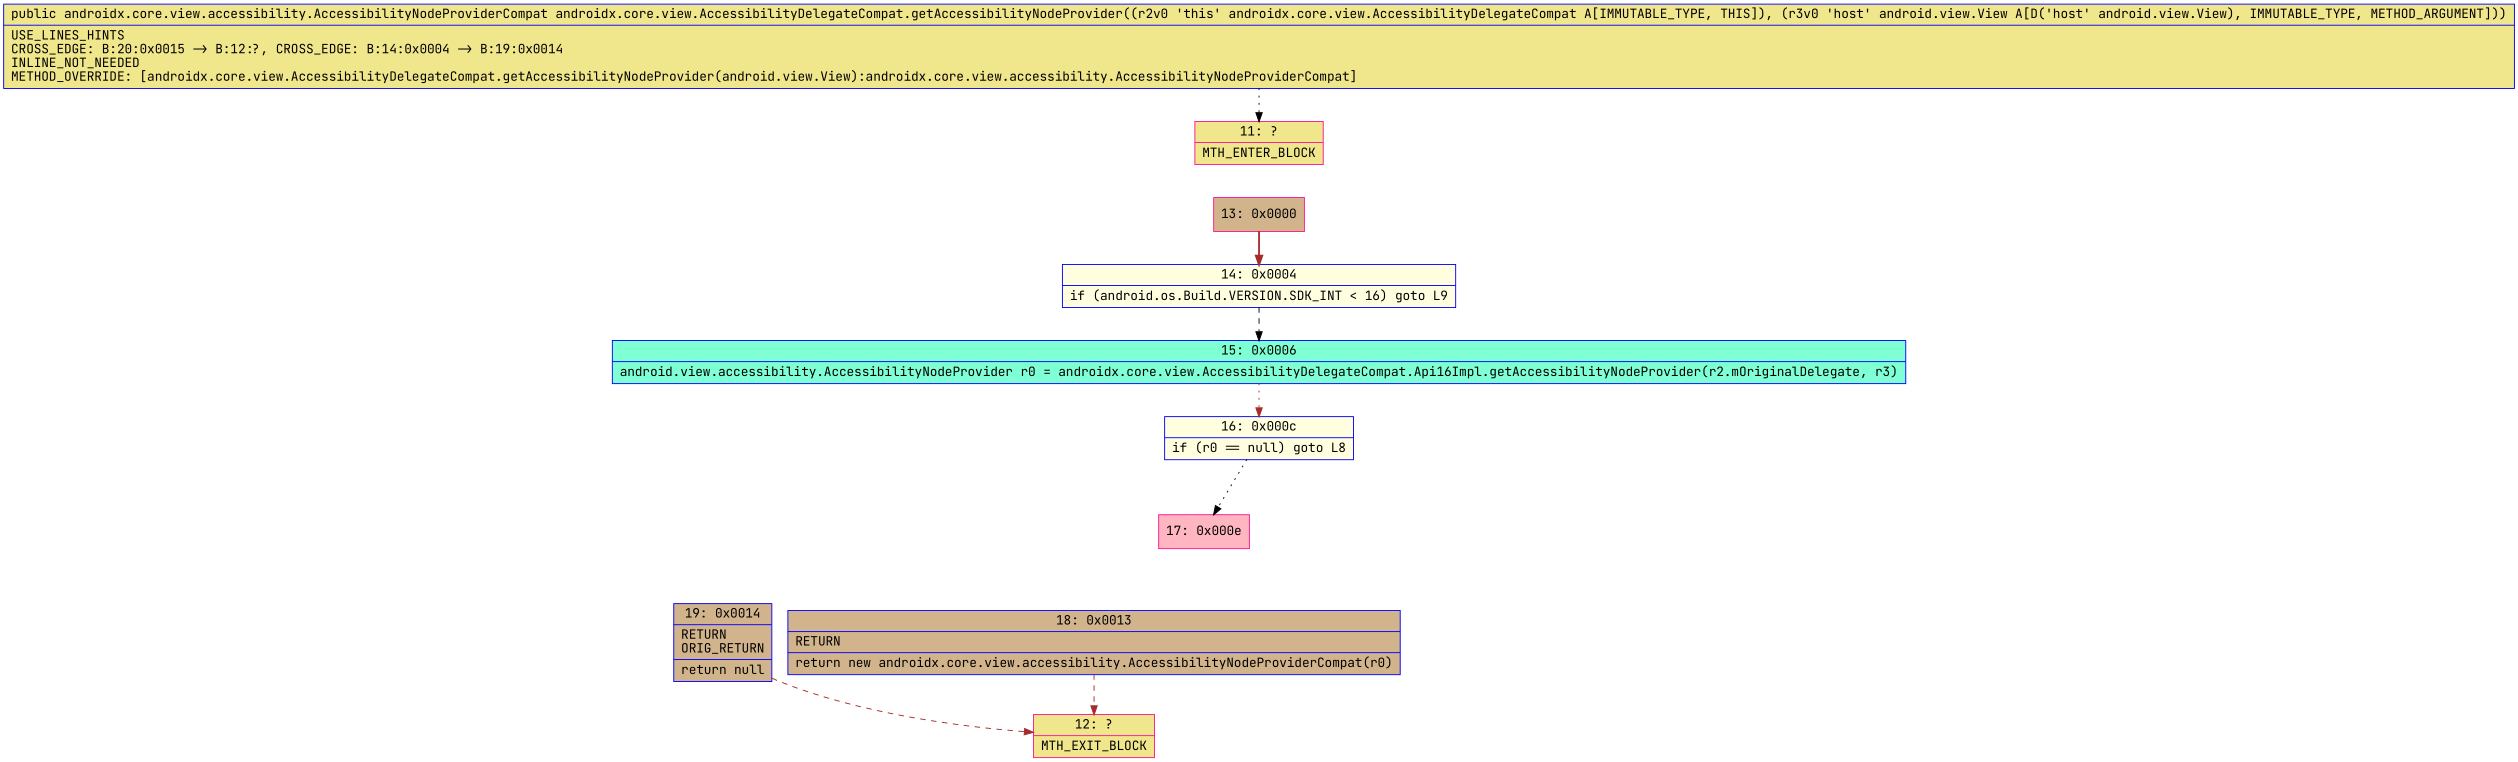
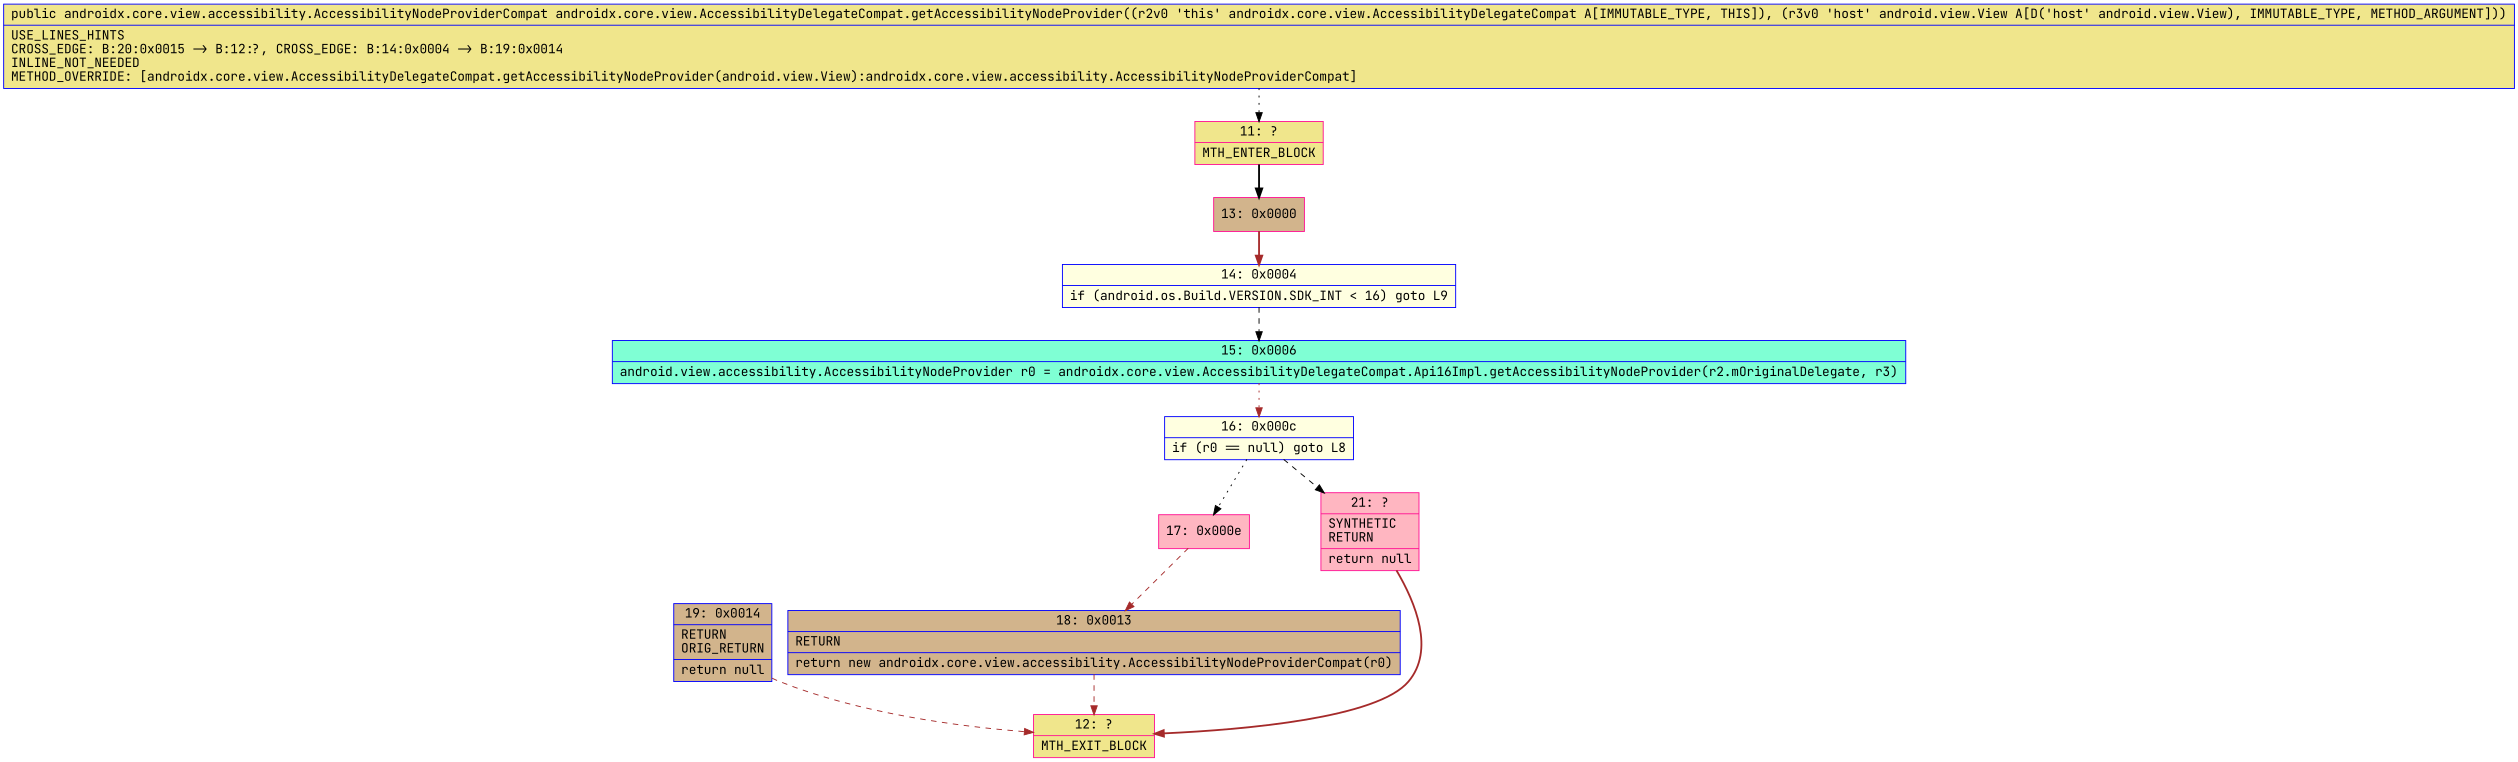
none -> (1259, 176)
none -> (1370, 532)
none -> (1160, 576)
